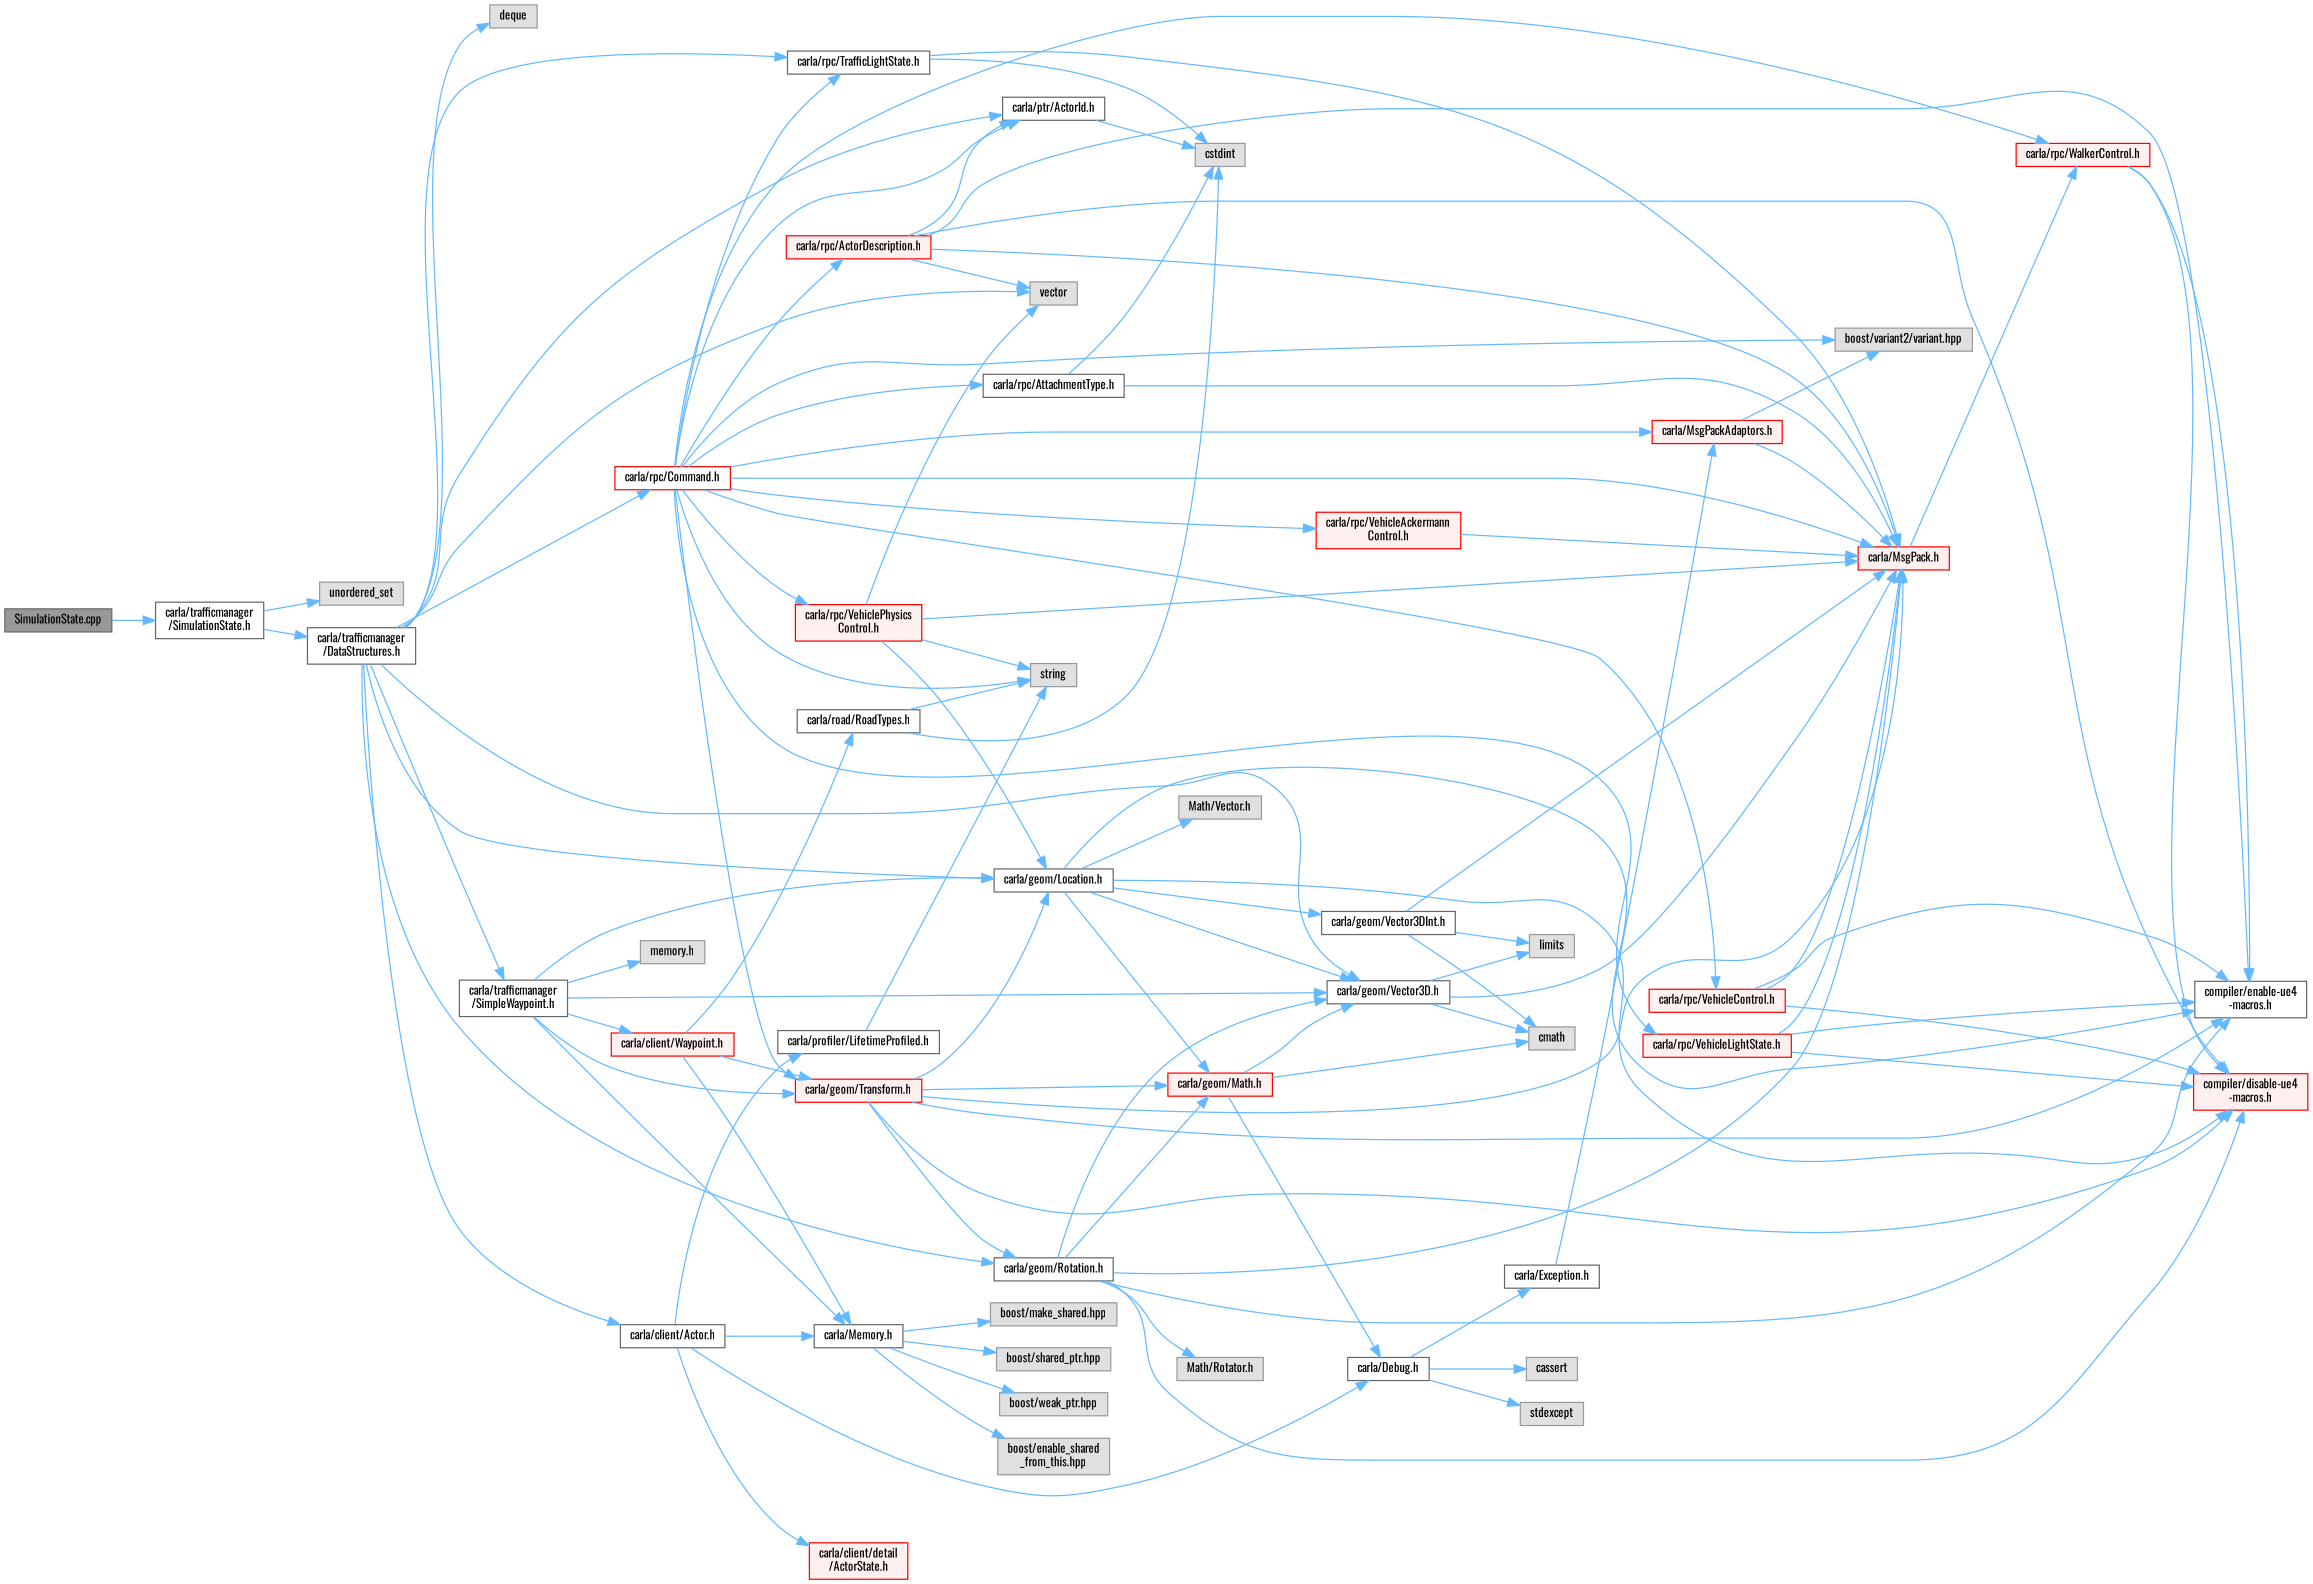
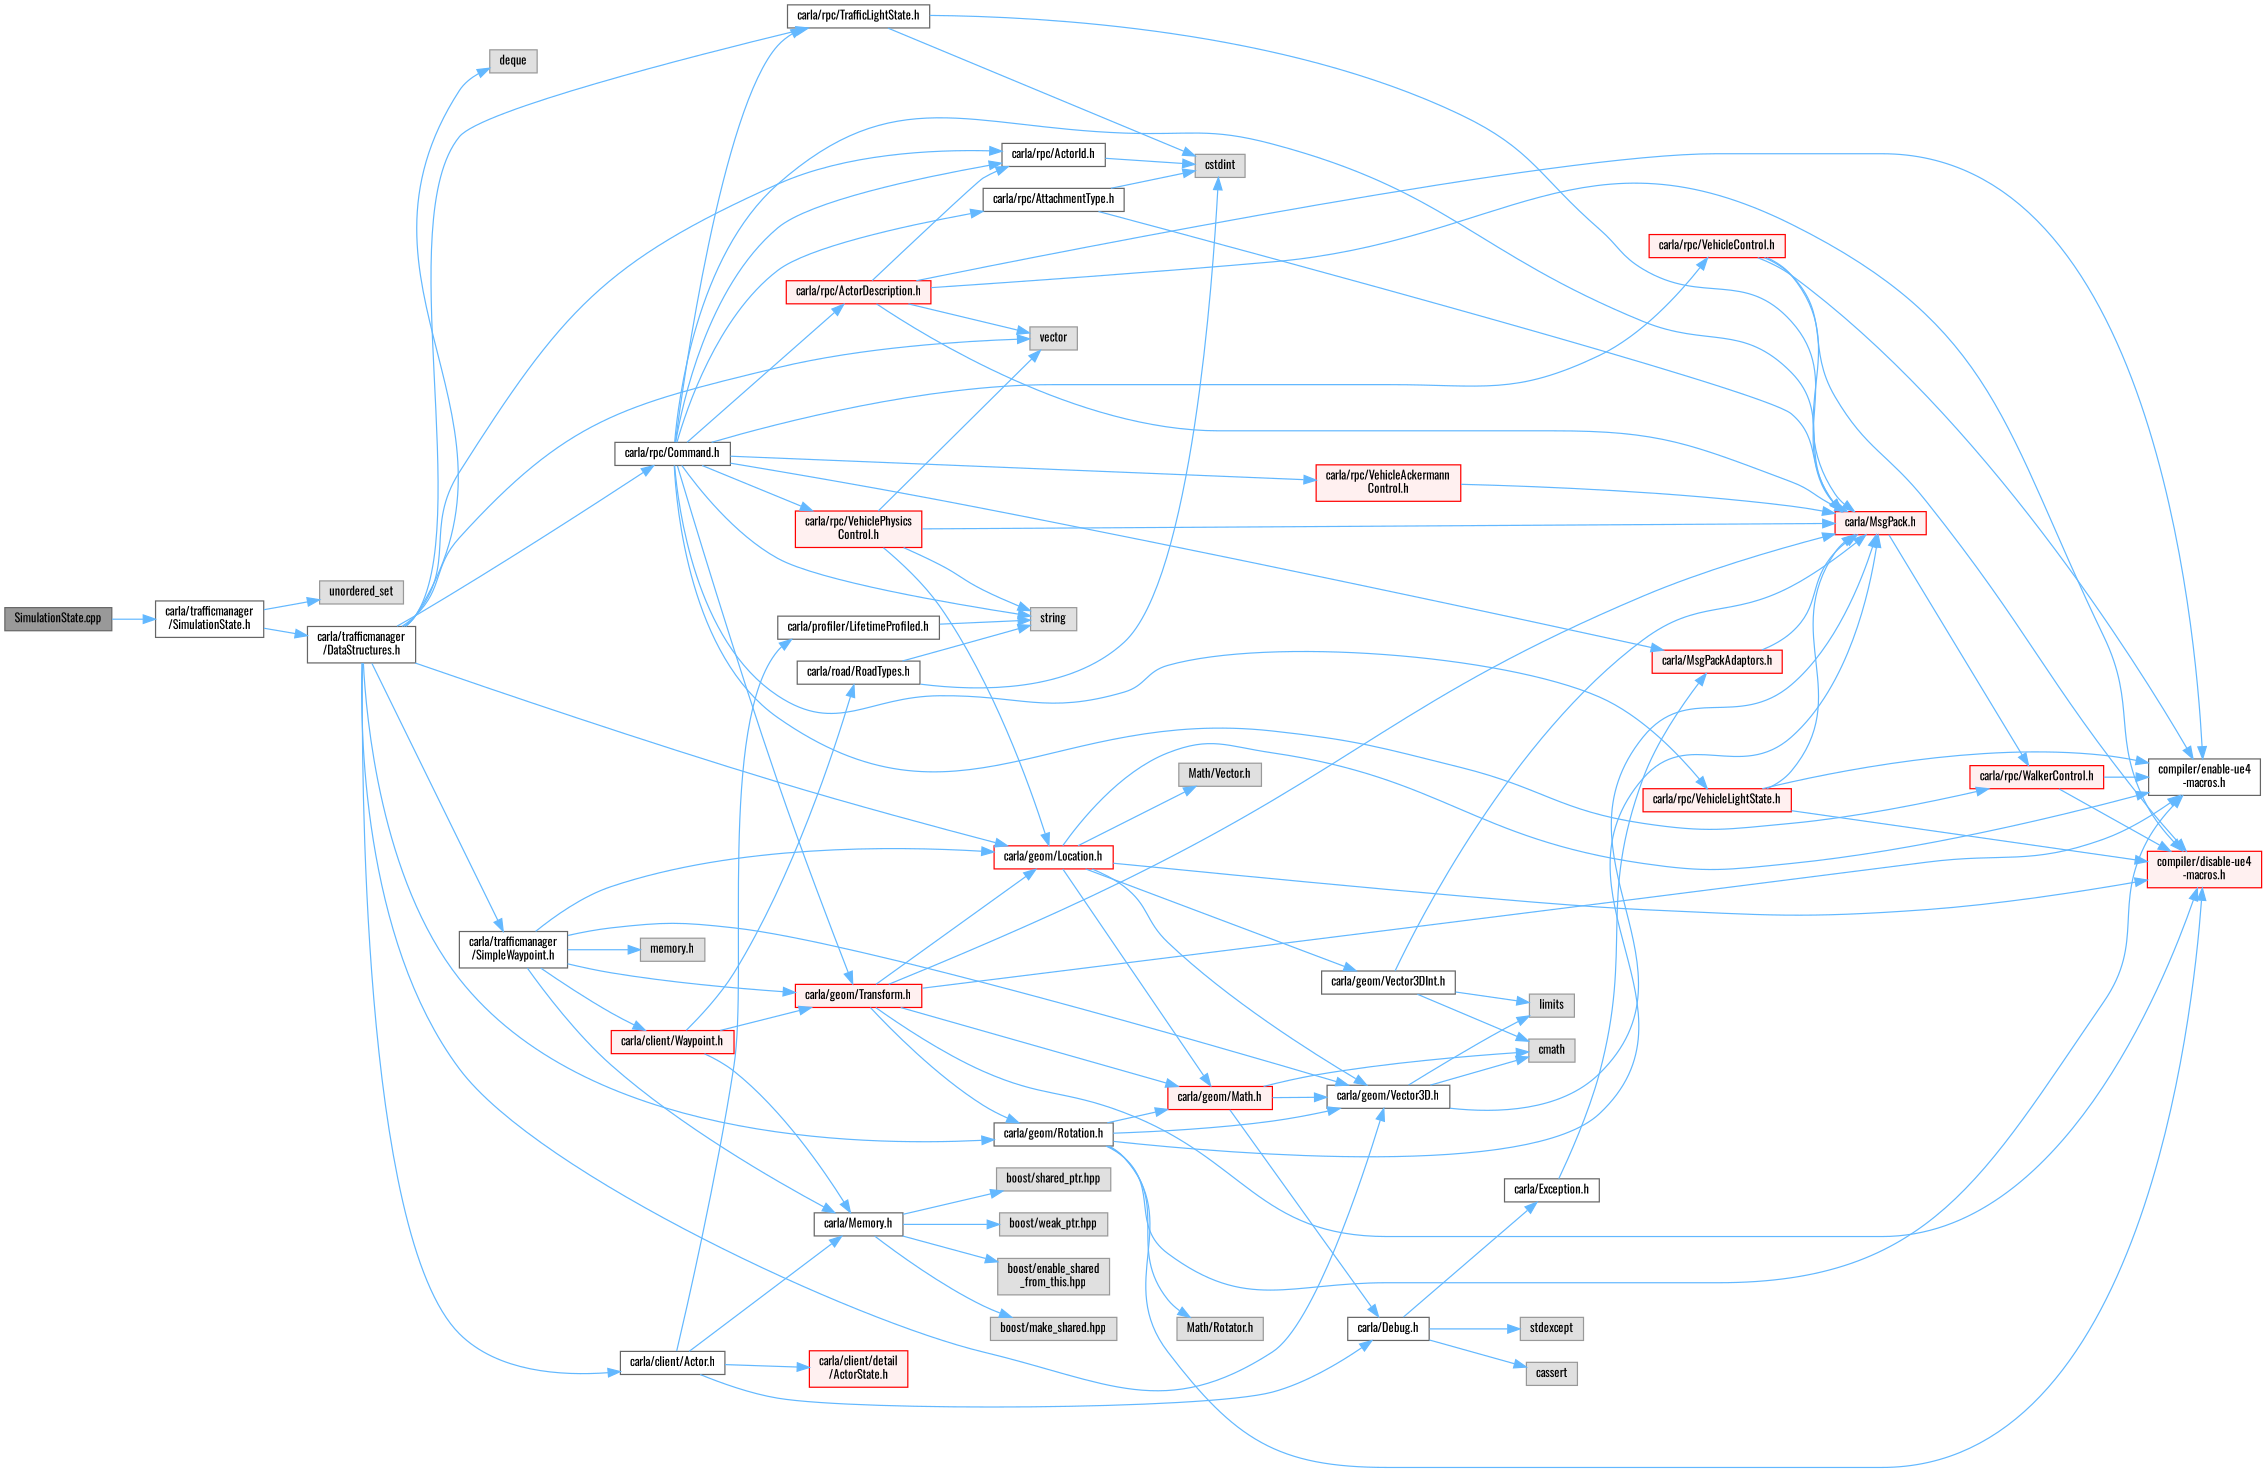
(1054, 109) -> (1054, 155)
(1904, 340) -> none
(673, 478) -> (673, 454)
(1054, 880) -> (1054, 857)
